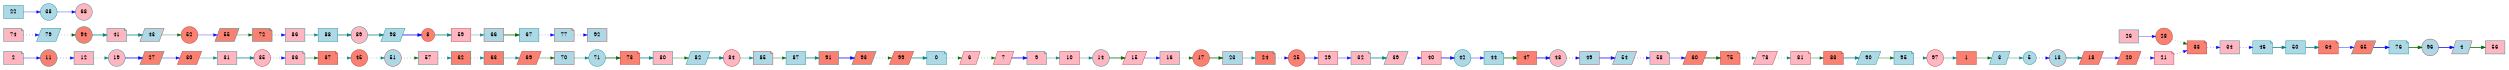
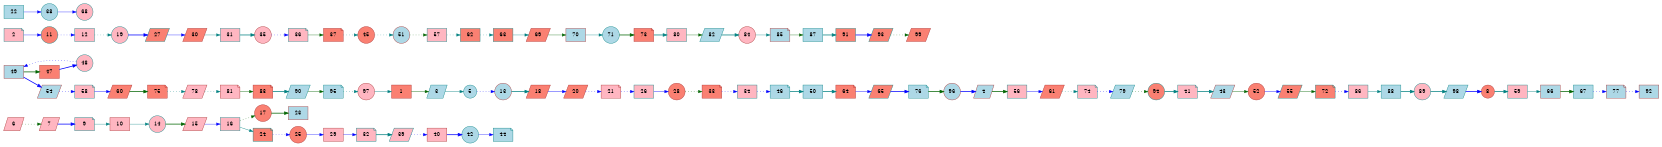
(461, 35) -> (1517, 92)
(2179, 53) -> (626, 92)
(937, 58) -> none
(1247, 58) -> (245, 129)
(1509, 58) -> (30, 72)
none -> (1052, 92)
